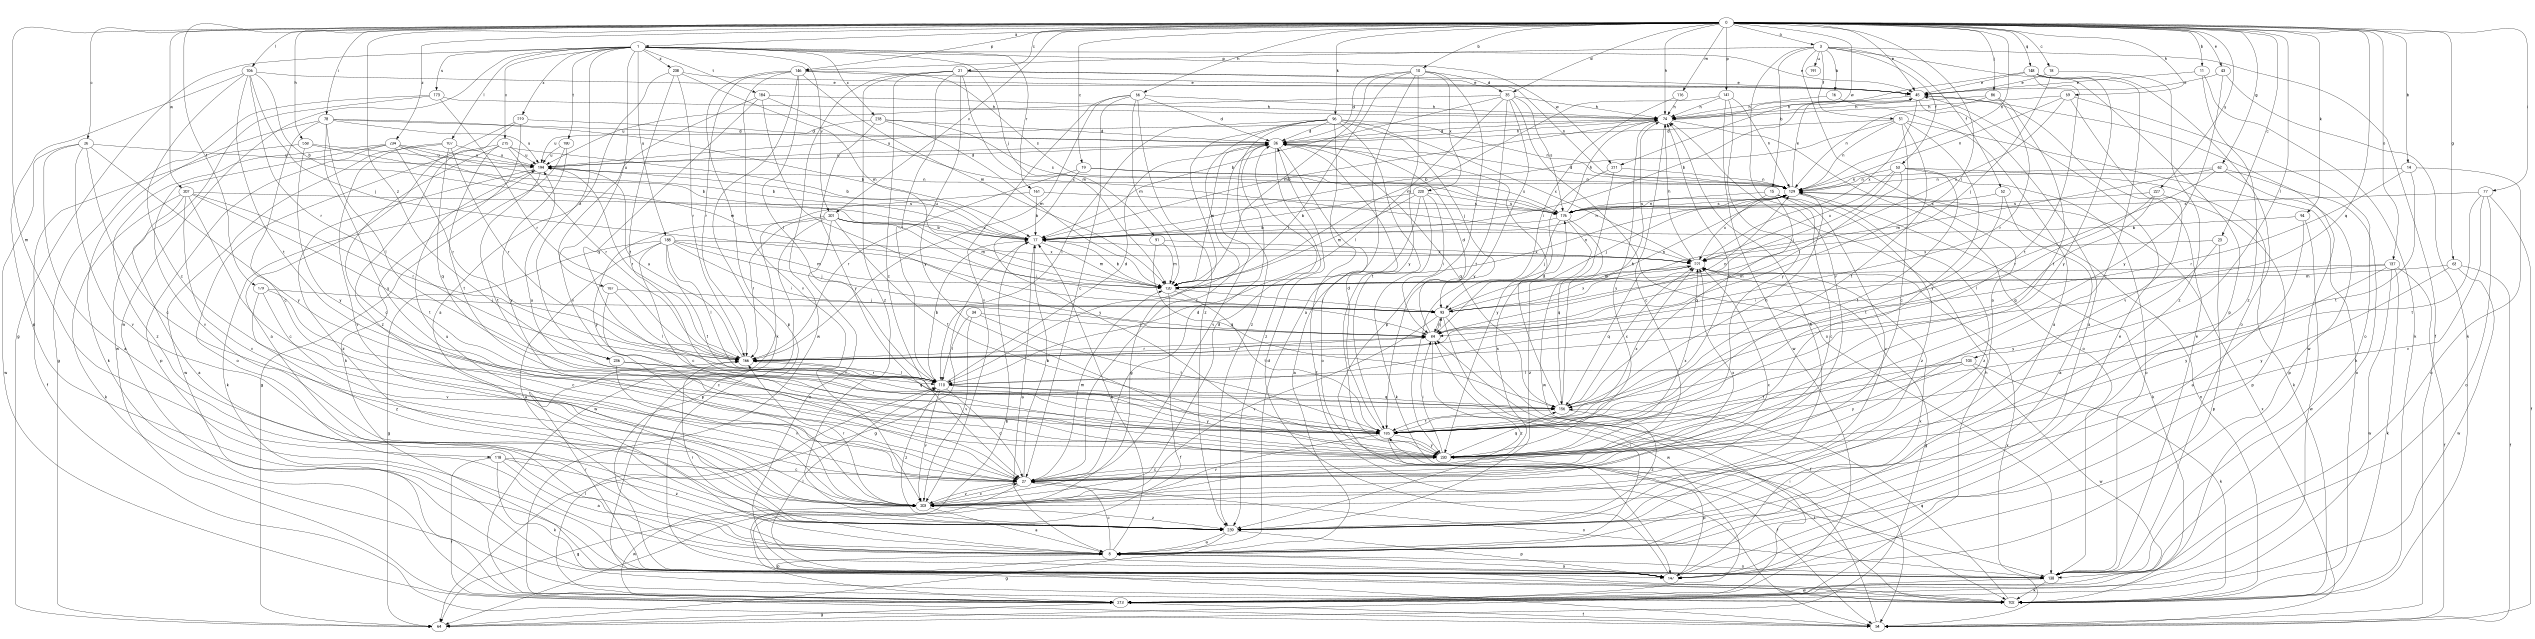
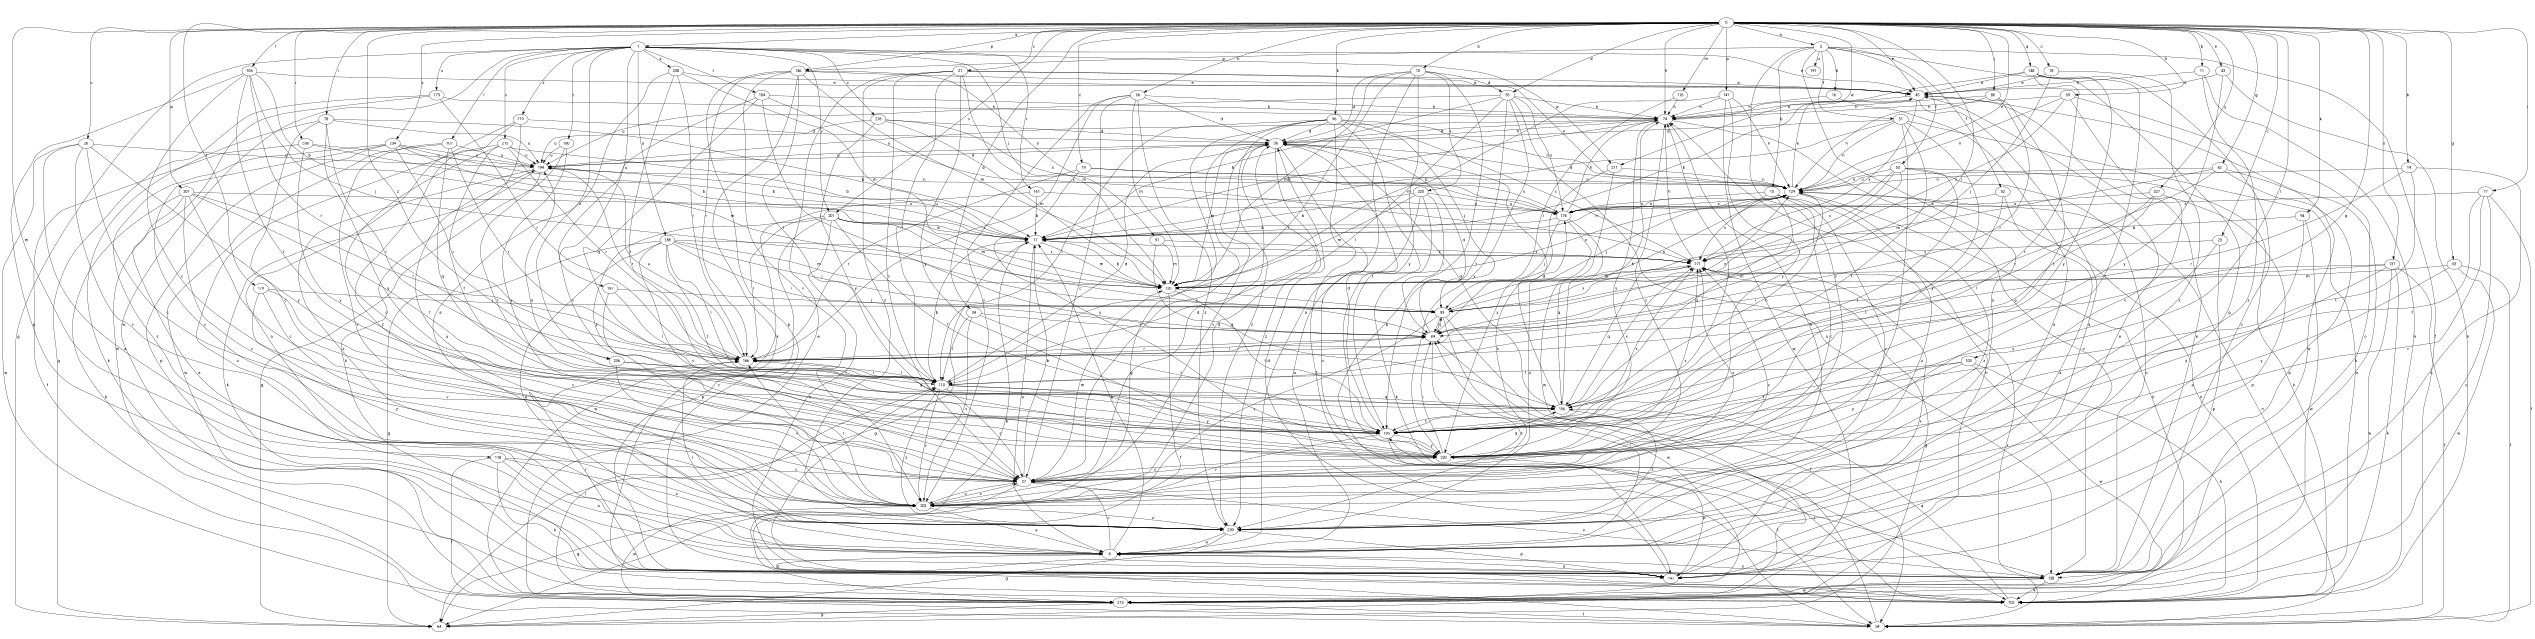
none -> (1196, 31)
(296, 83) -> (296, 83)
(823, 135) -> none
(2262, 409) -> (2262, 409)
